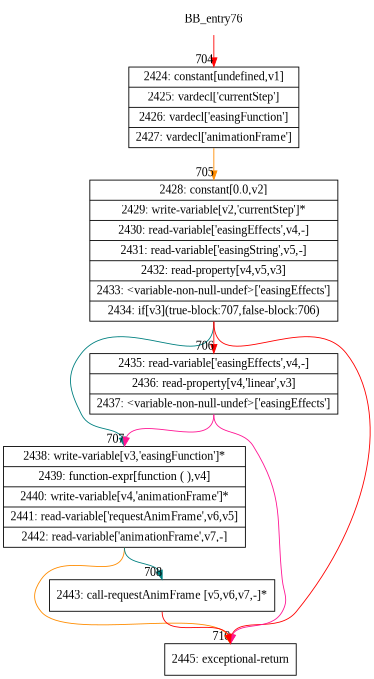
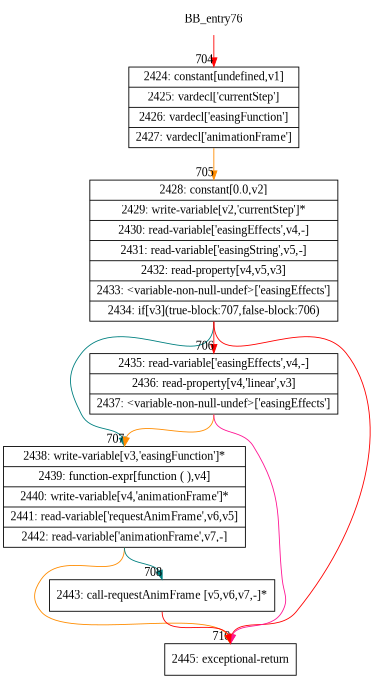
(174, 431) -> (174, 431)
